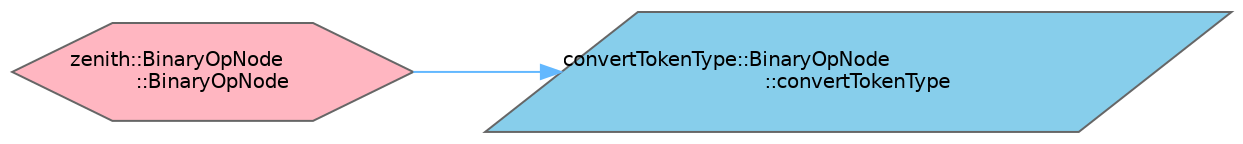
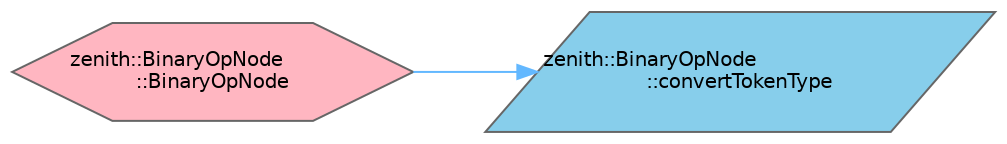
(858, 72) -> (740, 72)
